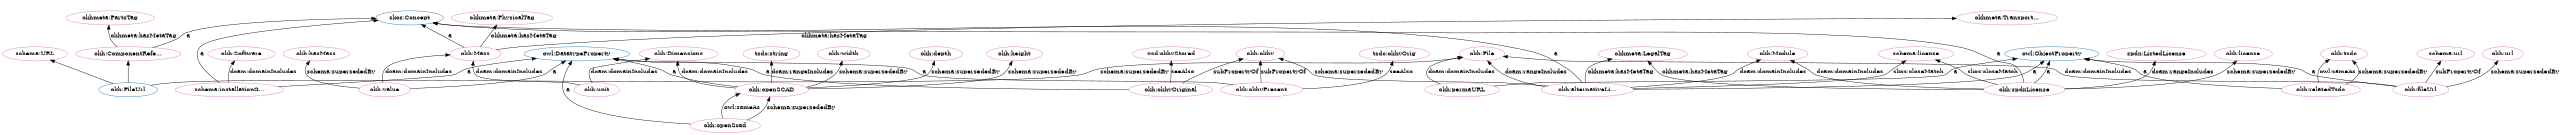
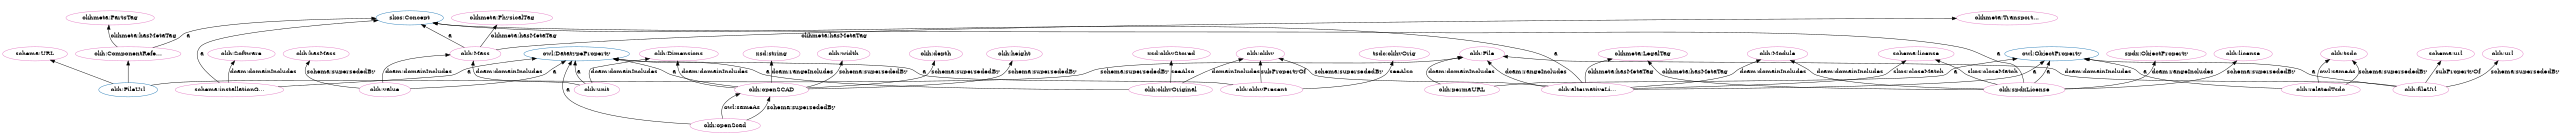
(772, 54) -> (772, 54)
(2156, 54) -> (2156, 54)
(1236, 72) -> (1236, 72)
none -> (578, 76)
